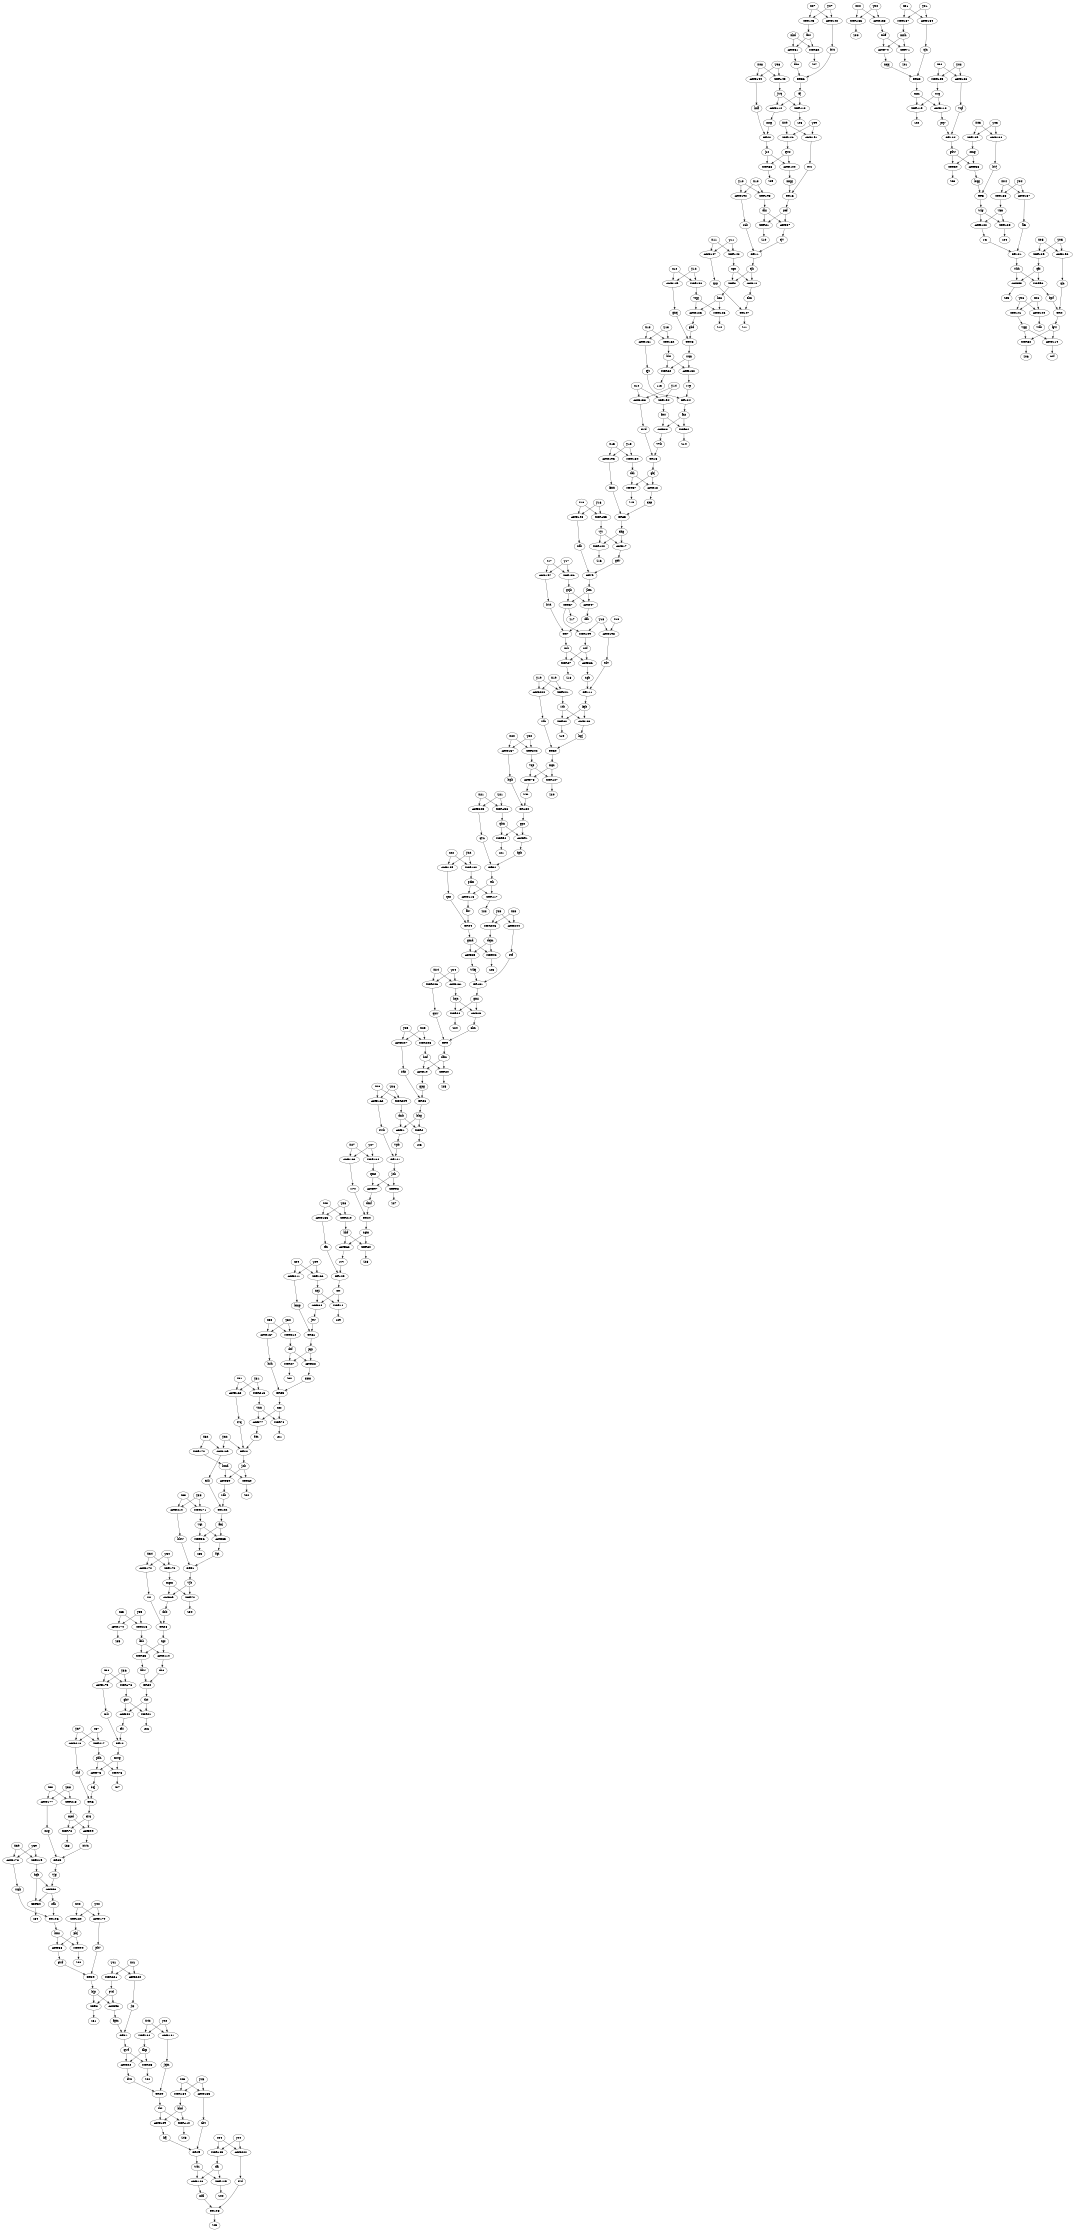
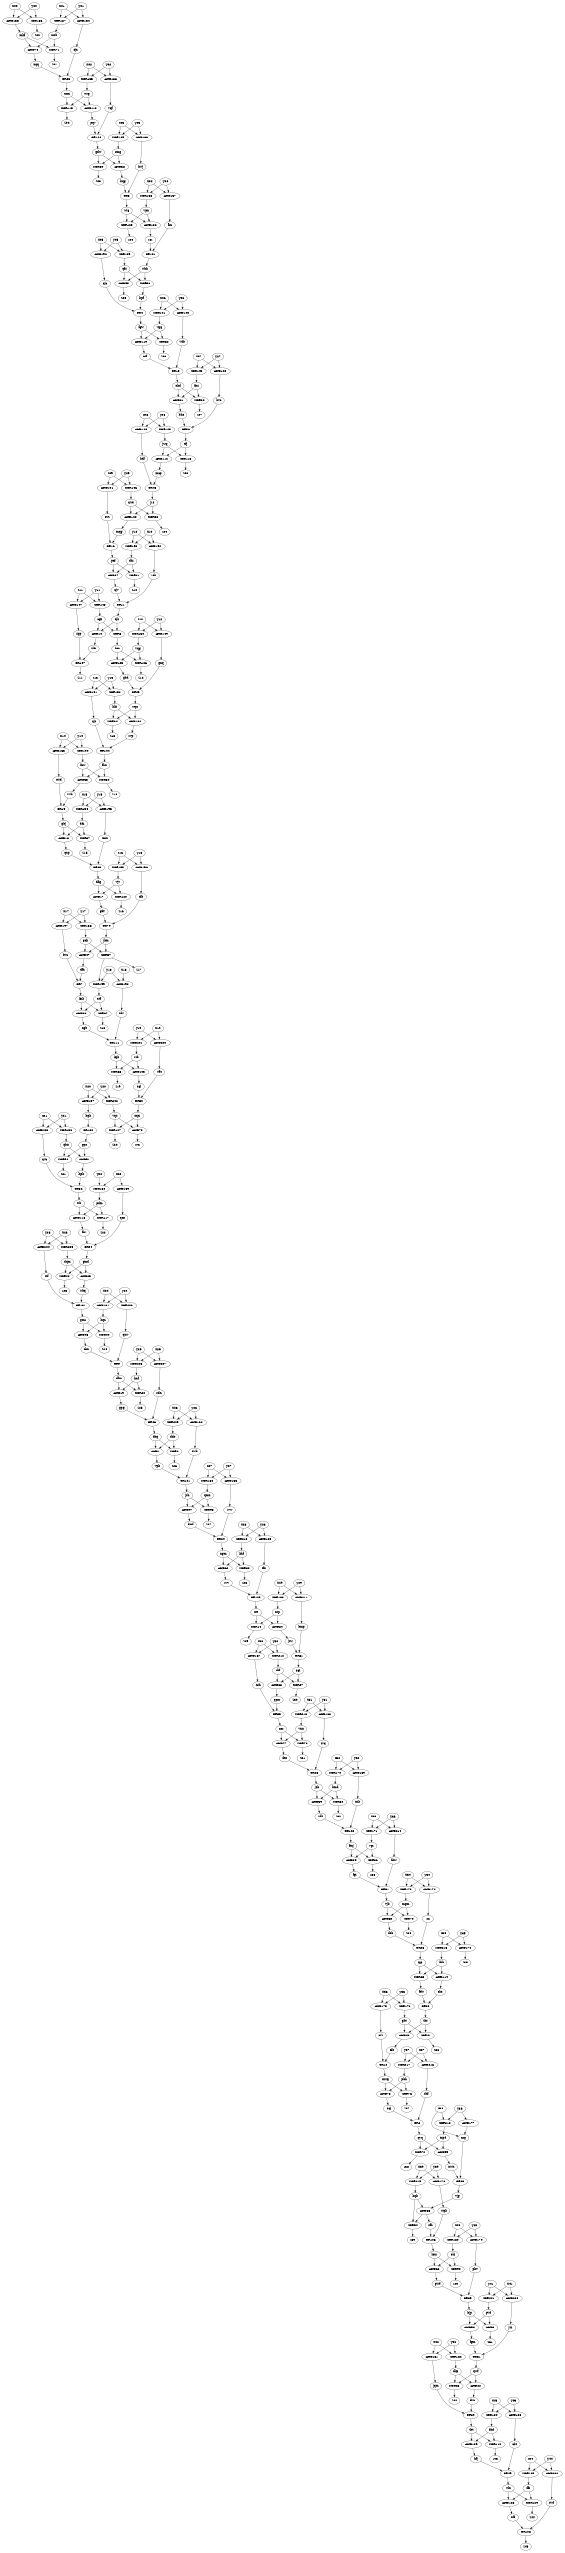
none -> (176, 371)
(525, 801) -> none
(458, 860) -> none
(233, 1444) -> (348, 1764)
(49, 1794) -> (436, 2129)
(94, 2006) -> (490, 2328)
